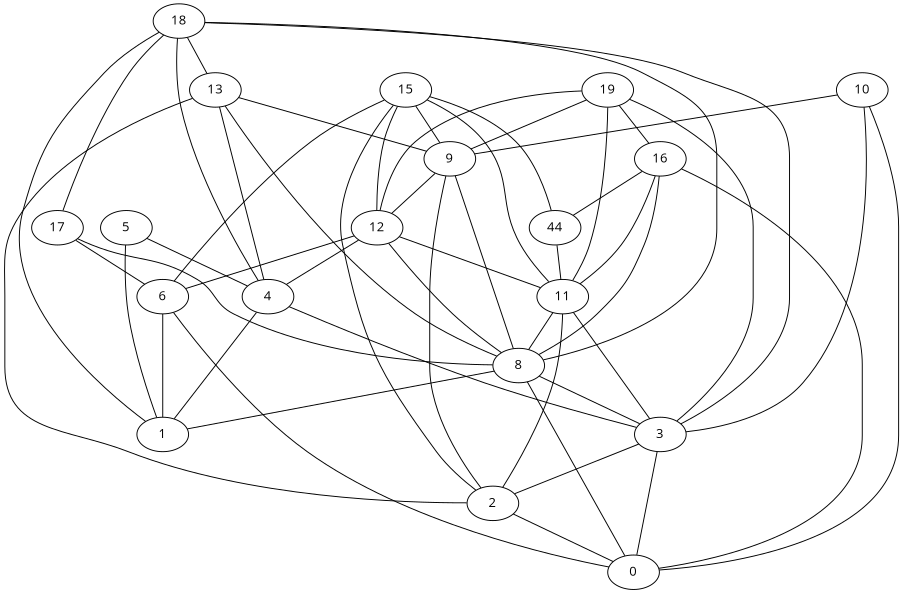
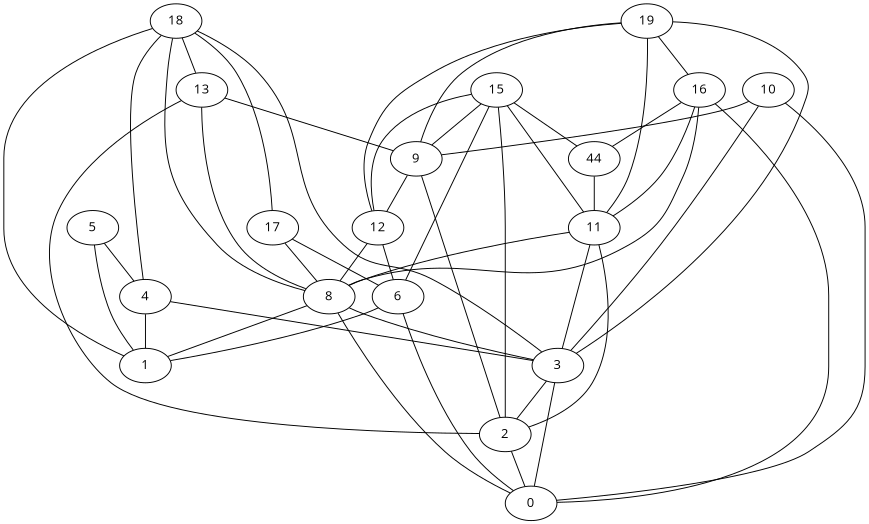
(242, 193) -> none
(483, 258) -> none
(323, 262) -> none
(470, 262) -> none
